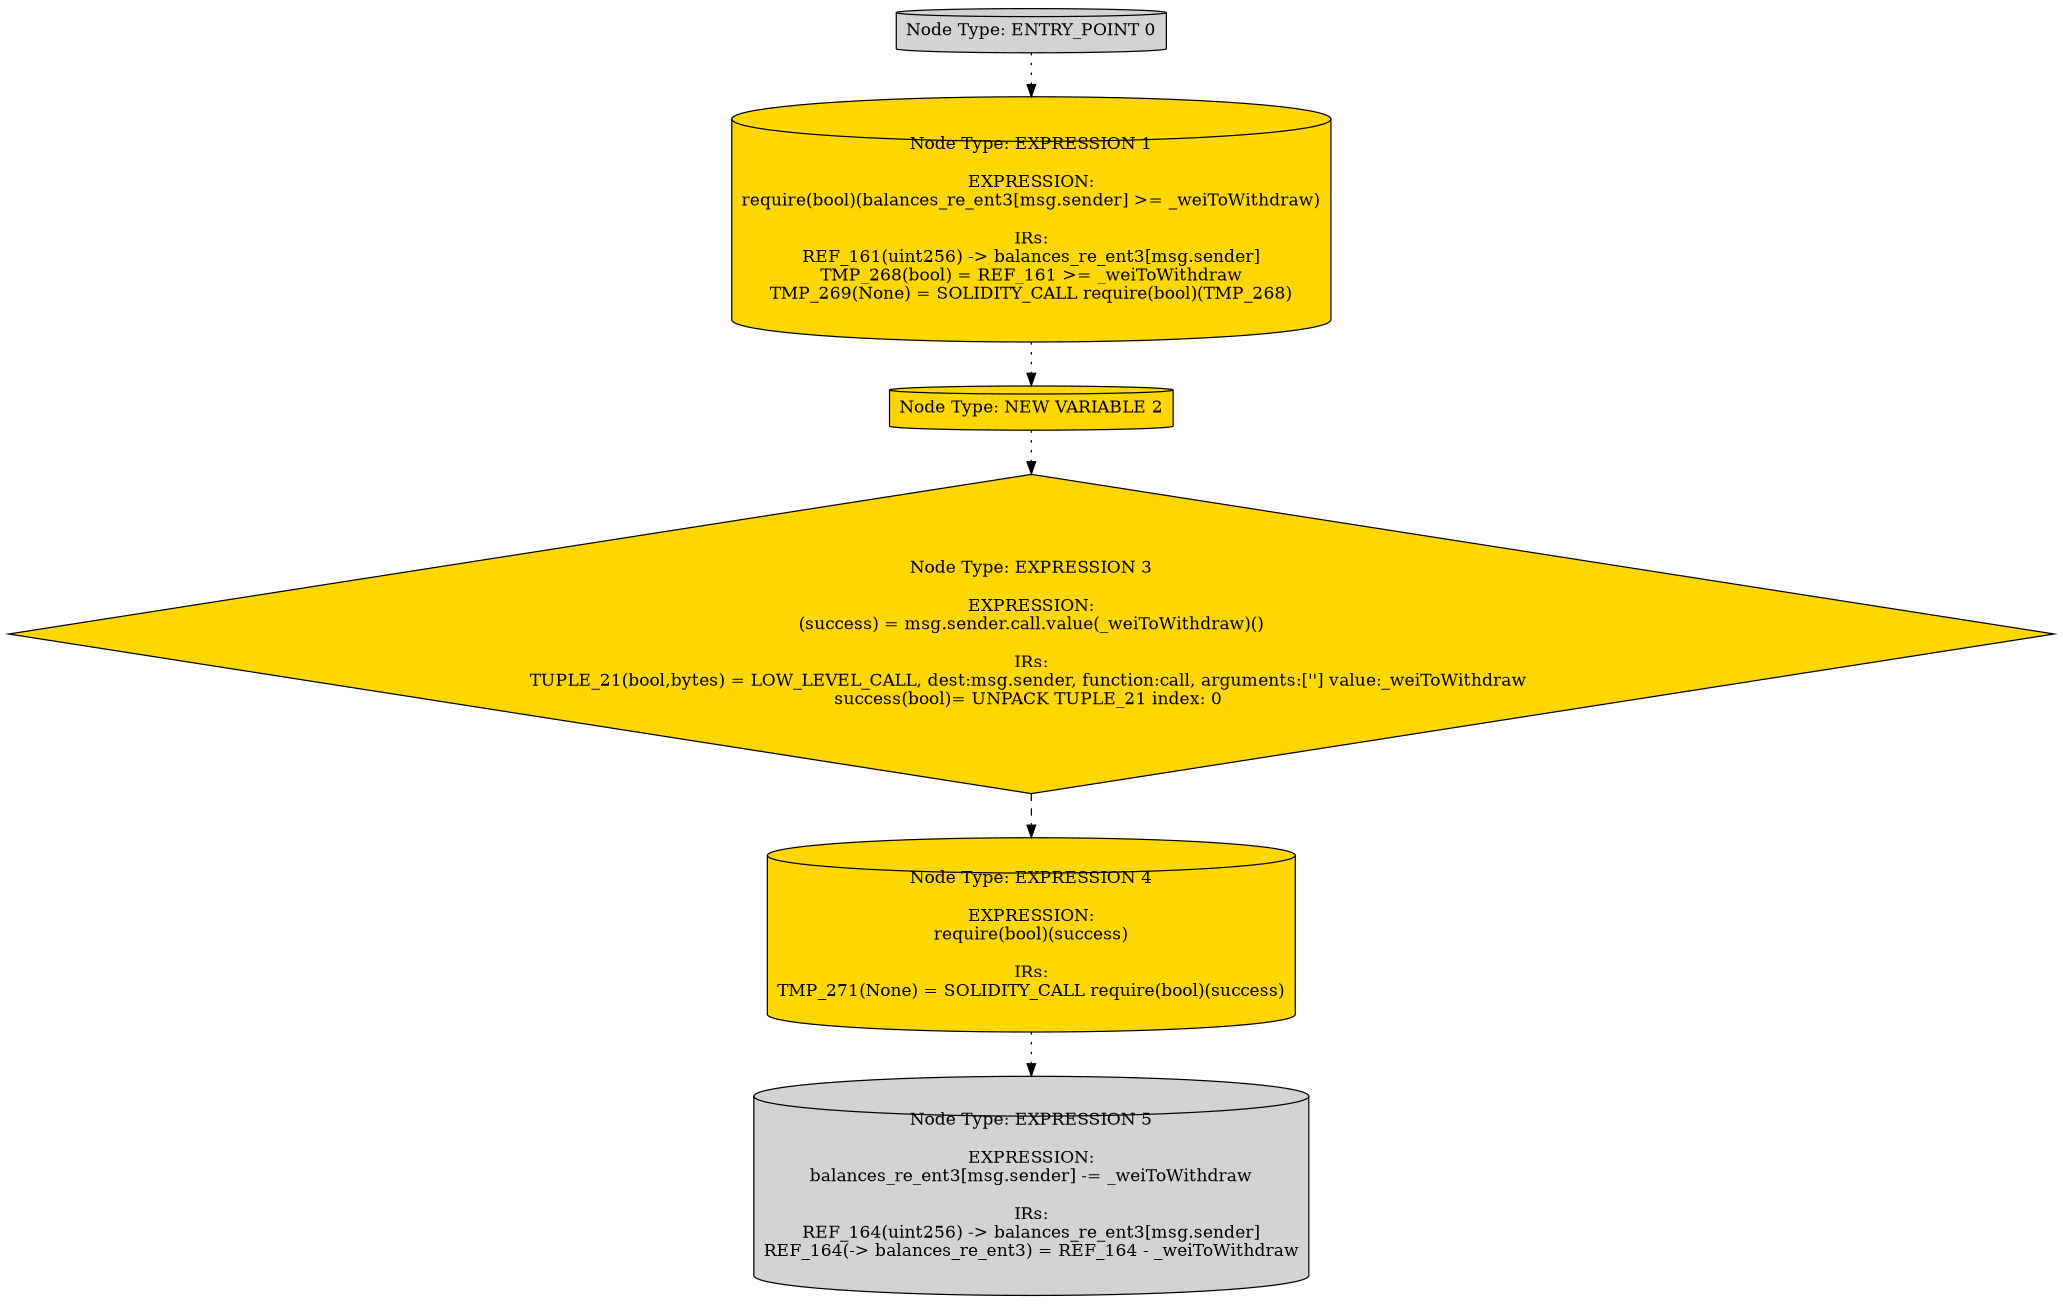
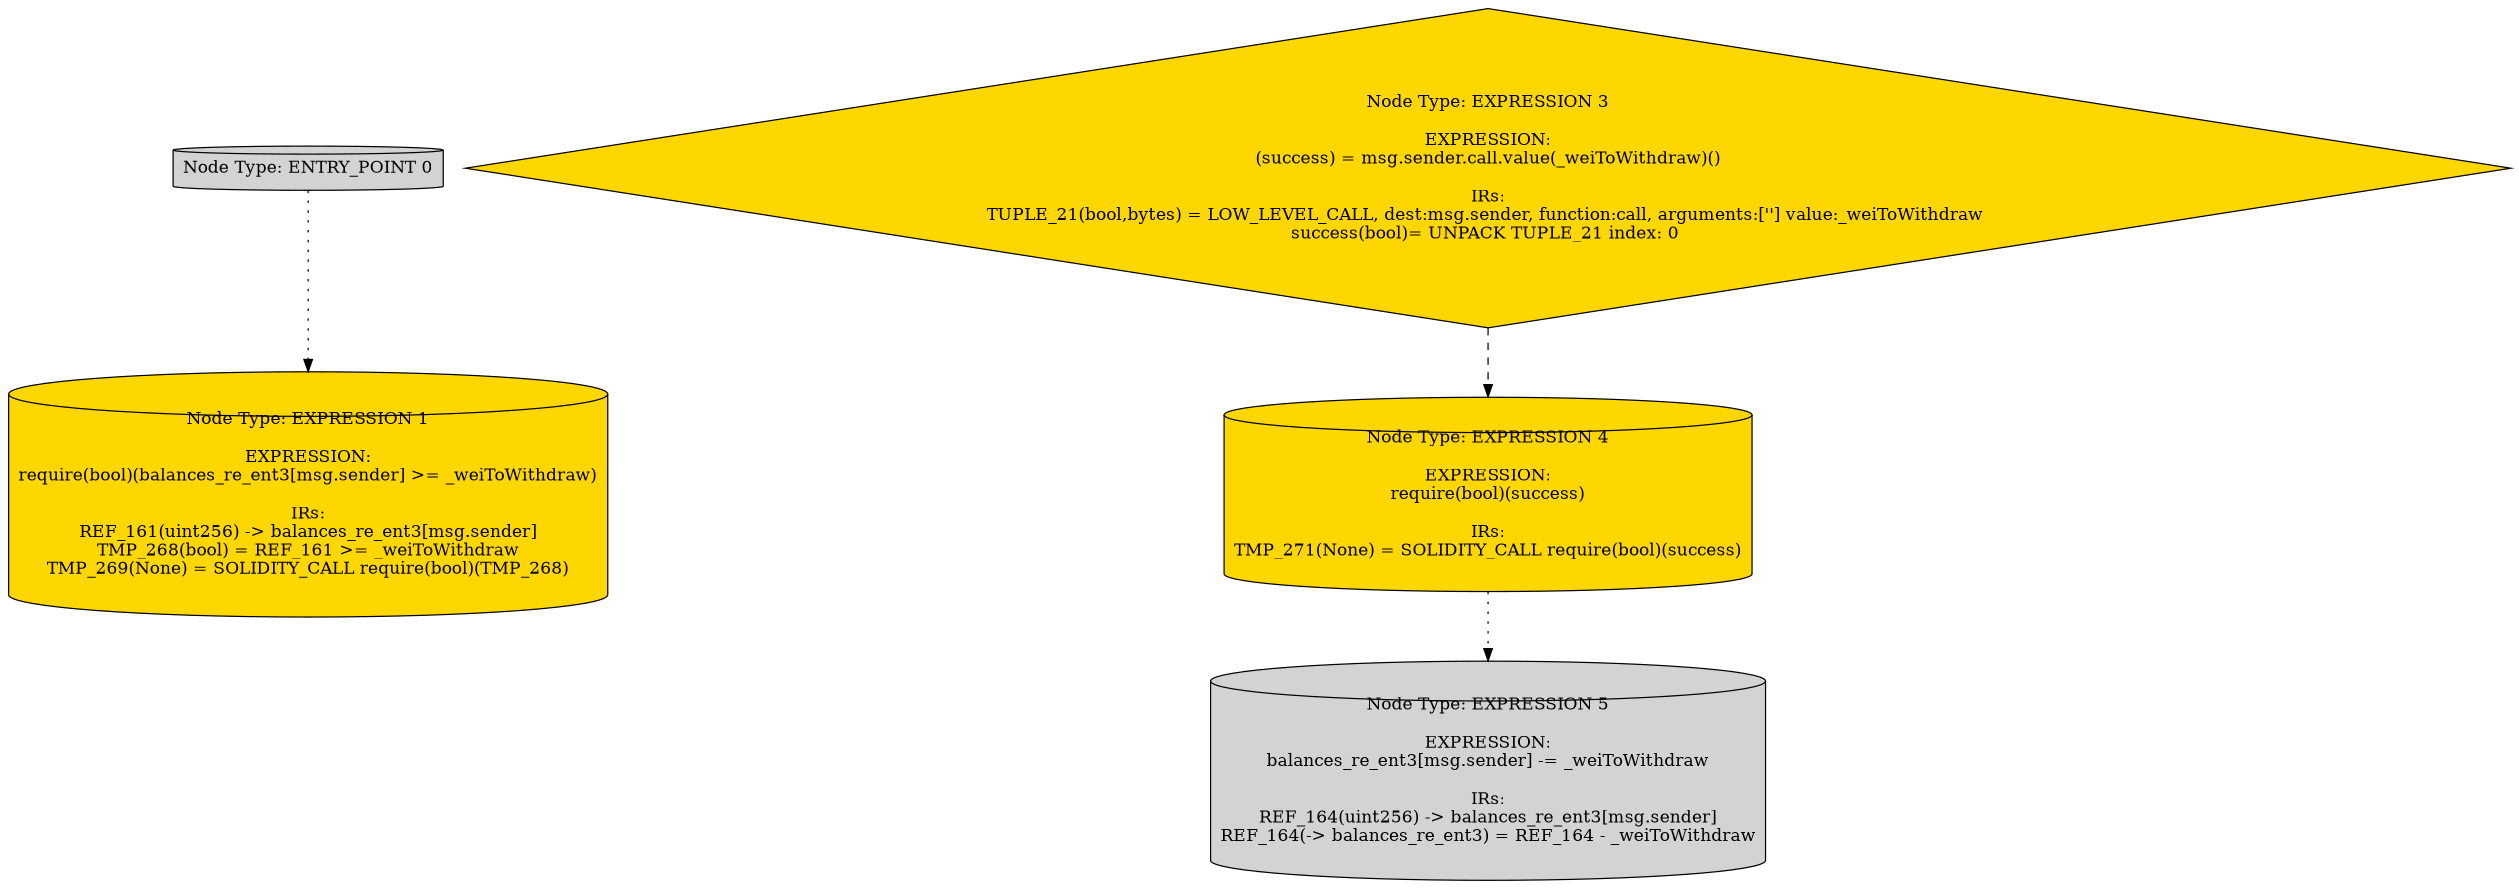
(1031, 408) -> none
